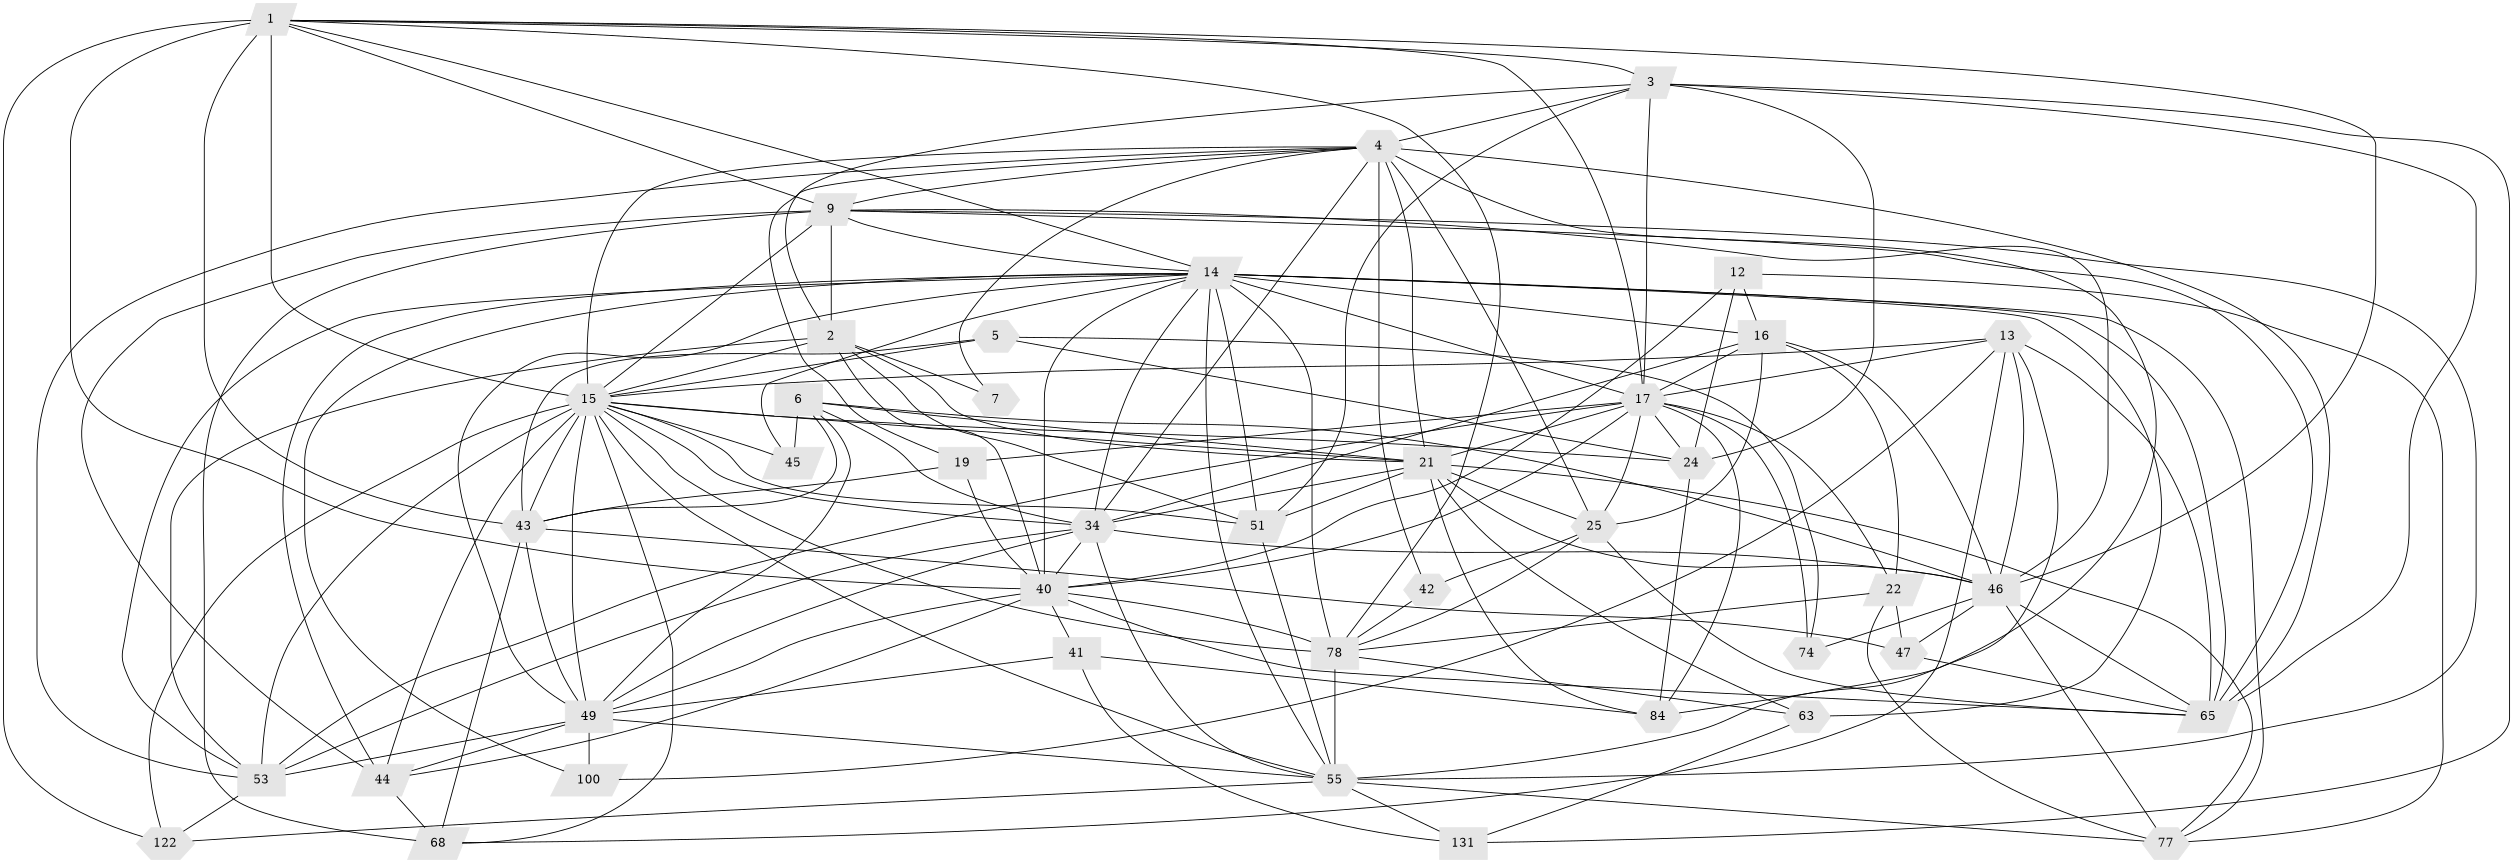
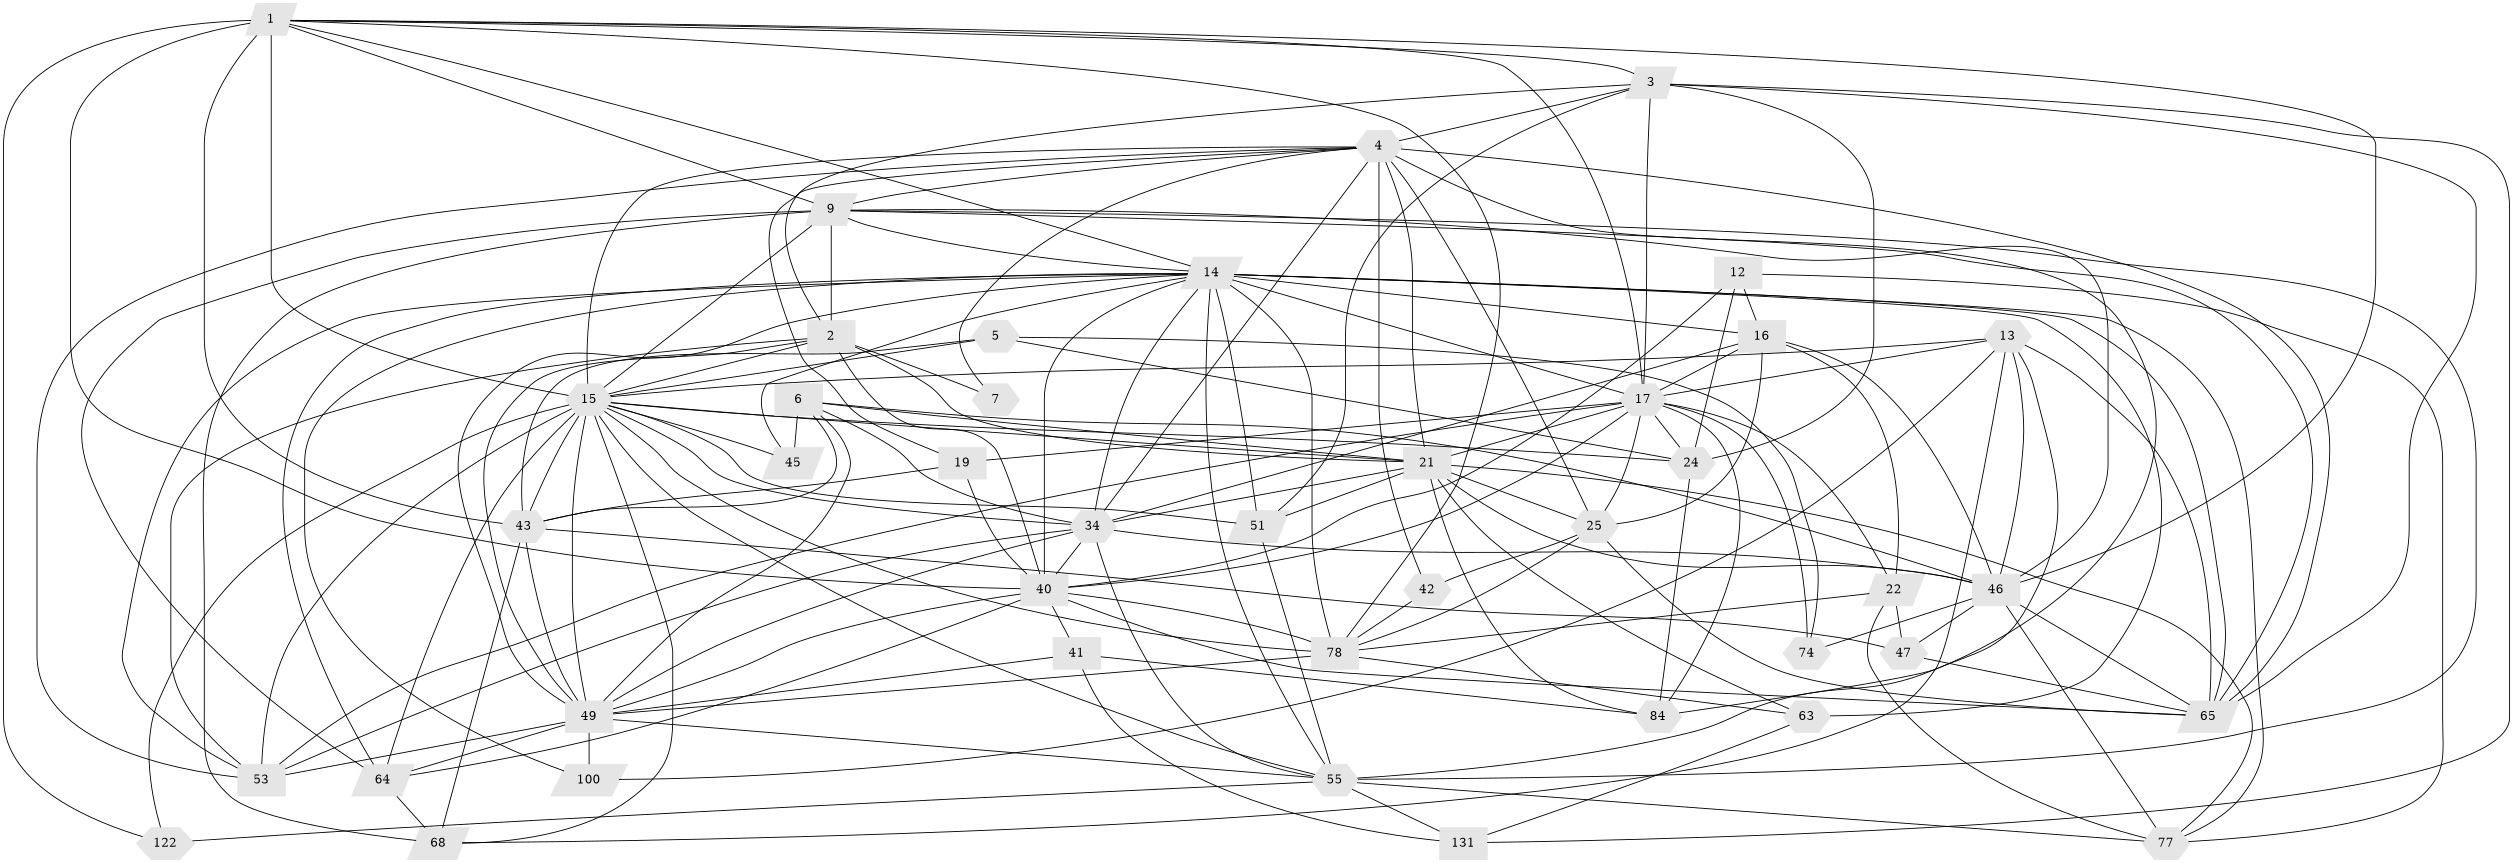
(1025, 448) -> (507, 411)
(1335, 717) -> (962, 685)
(383, 780) -> (383, 780)
(211, 814) -> none
